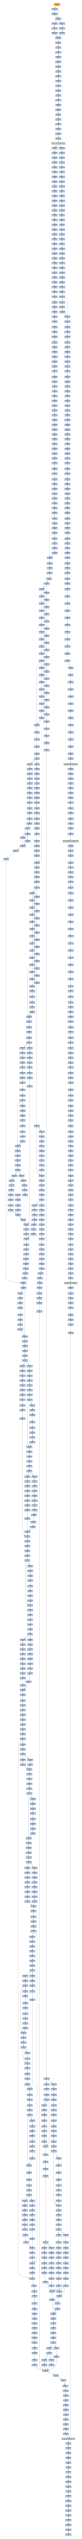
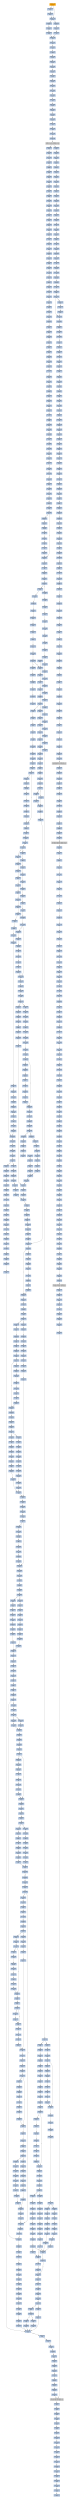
(42, 711) -> none
